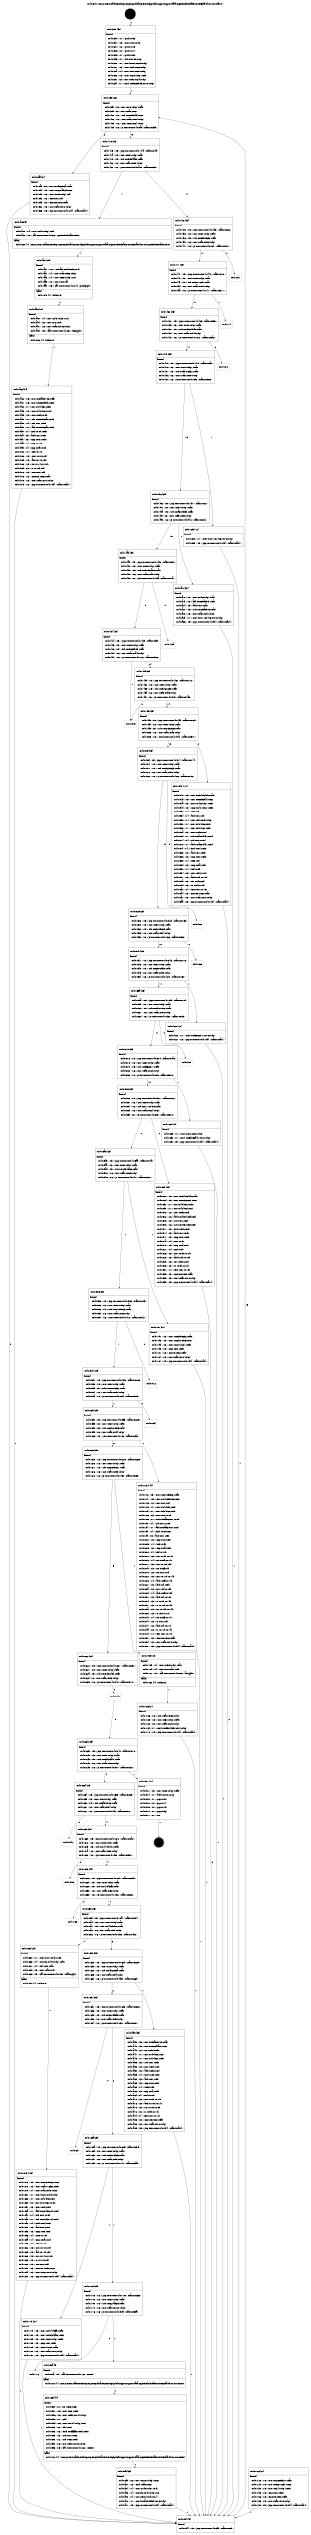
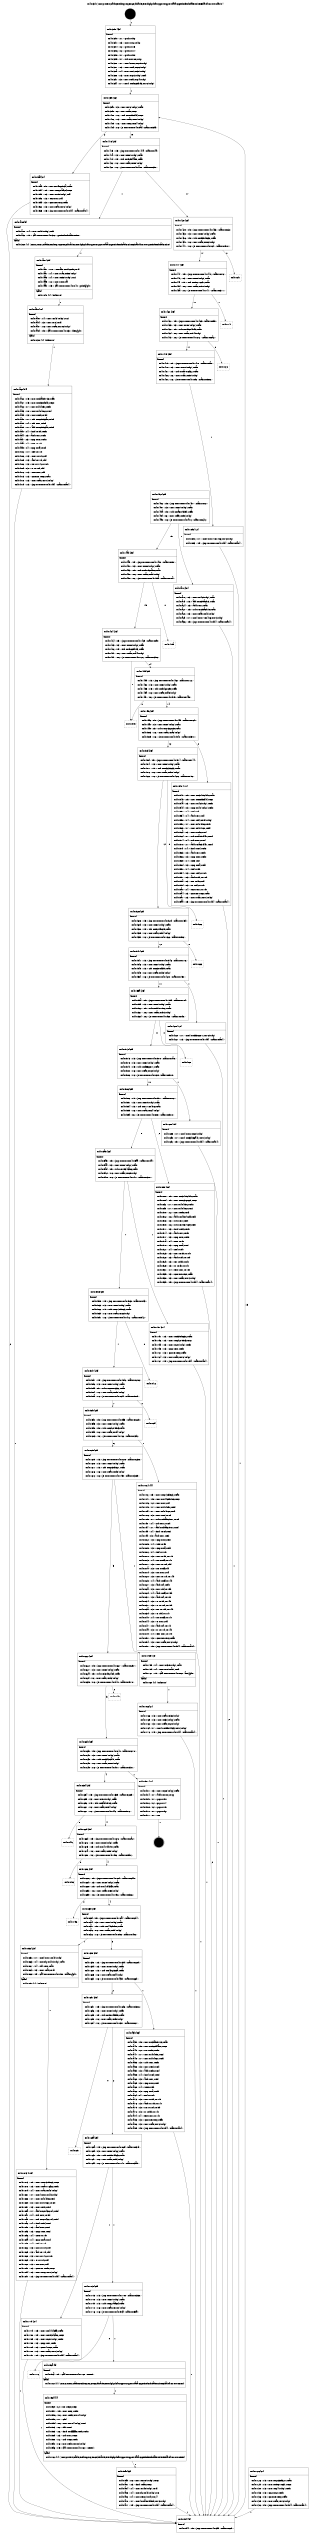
(183, 437) -> none
(145, 605) -> (145, 605)
(112, 1719) -> (106, 1712)
